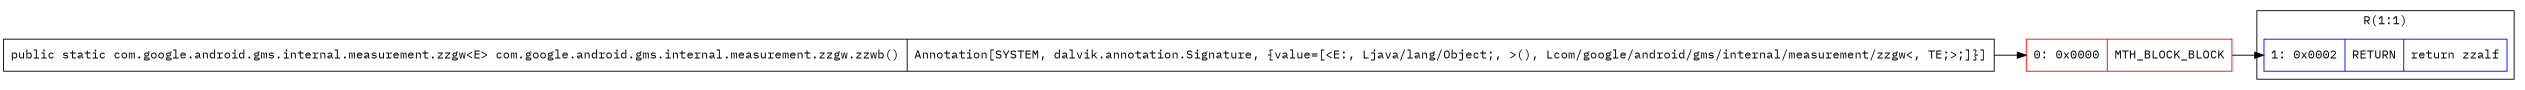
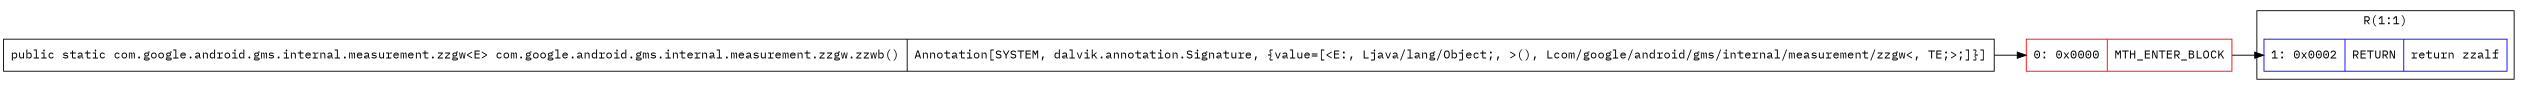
(2170, 55) -> (2170, 55)
